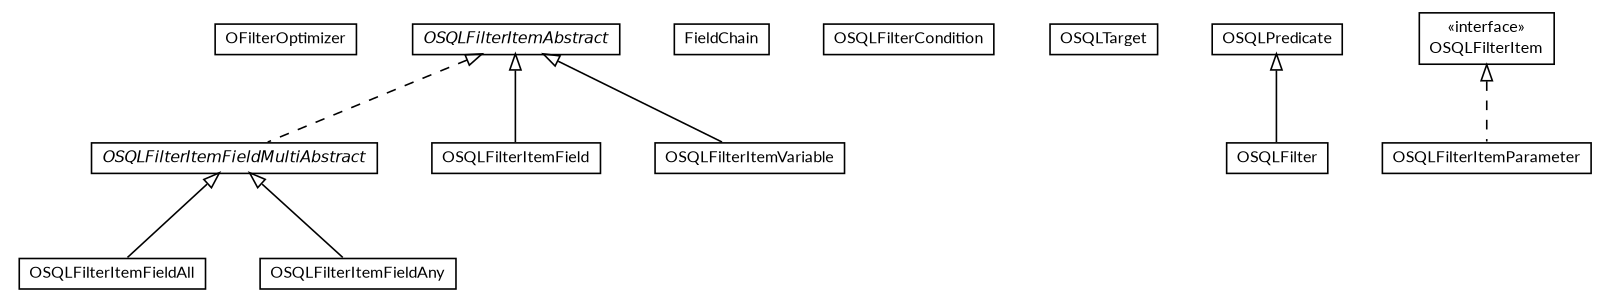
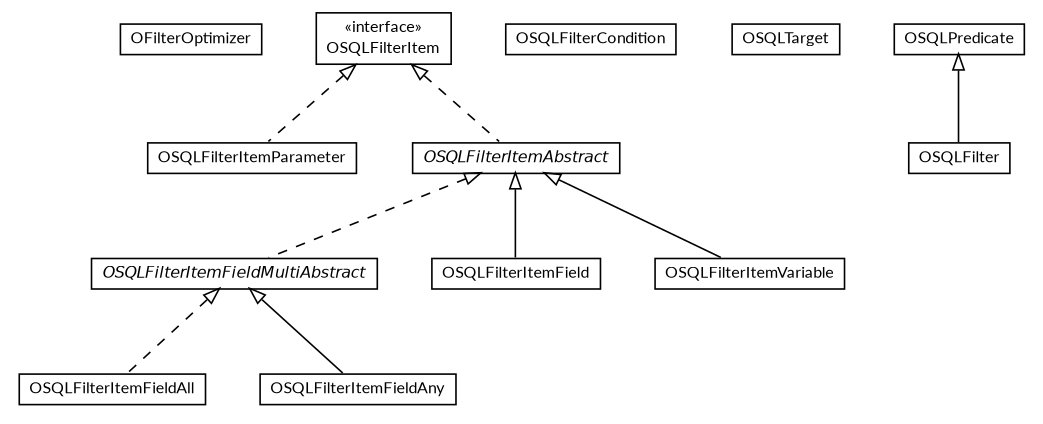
(721, 39) -> none
none -> (462, 109)
(167, 221) -> (167, 336)
